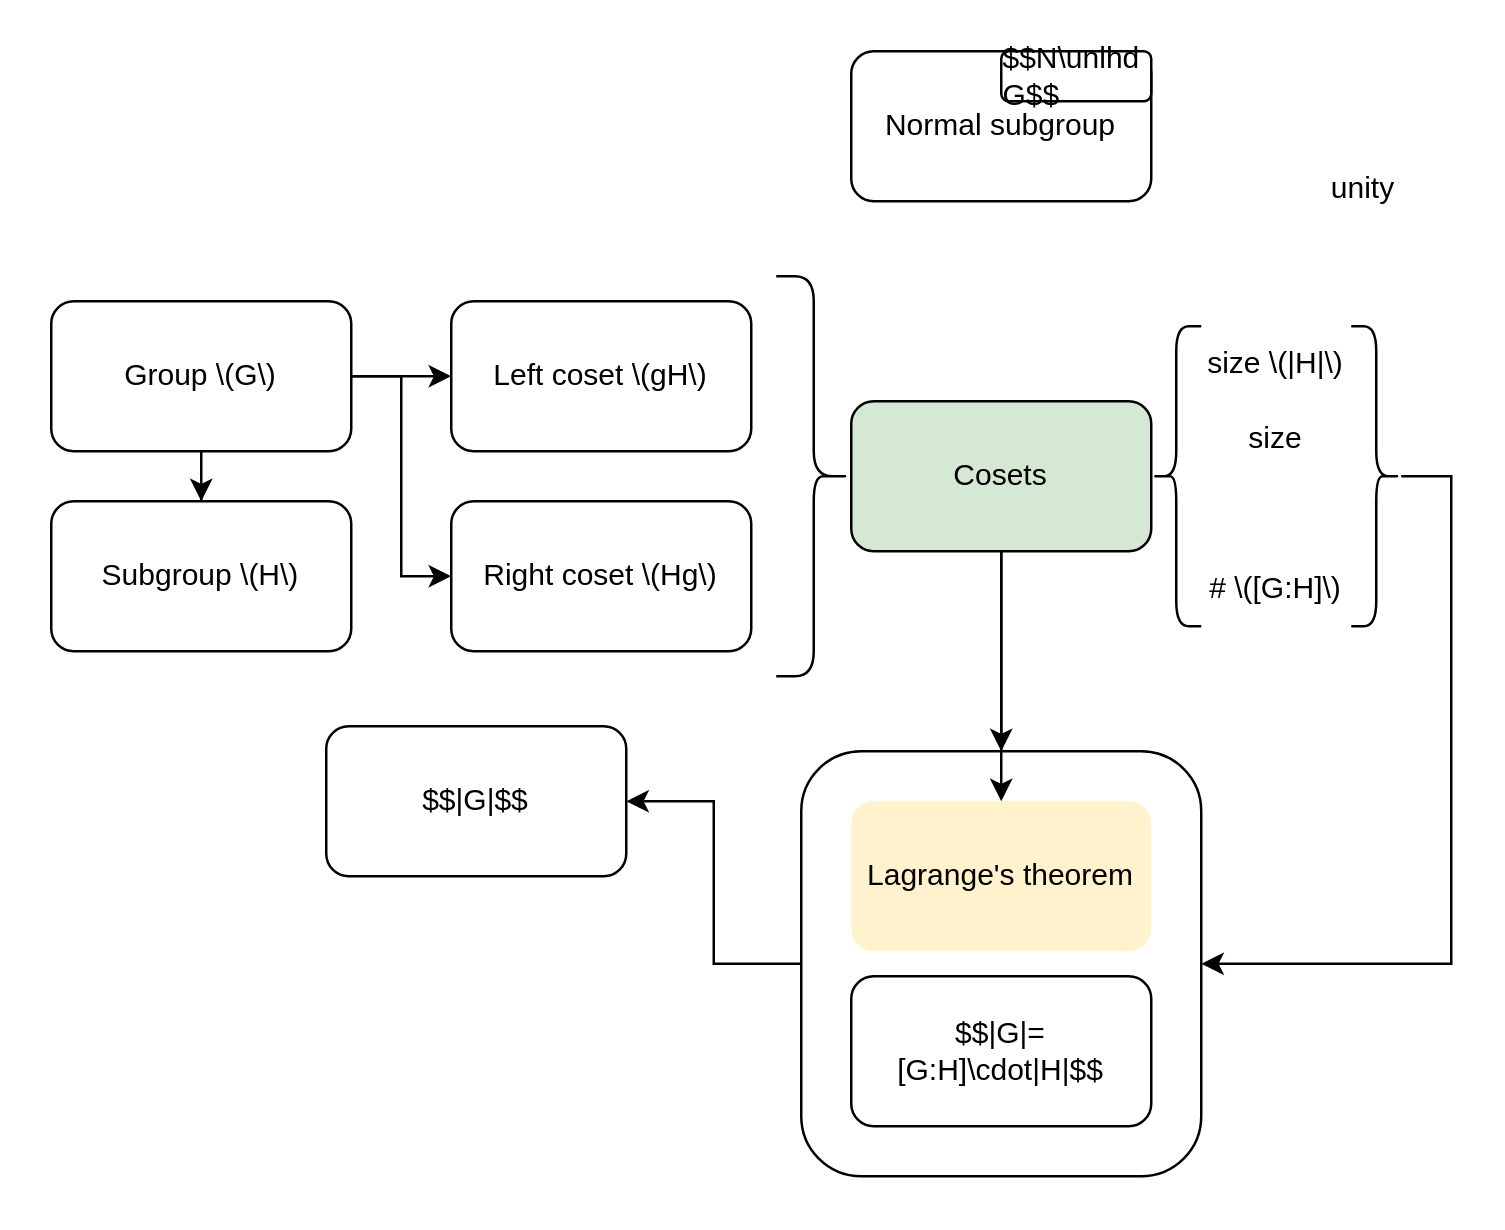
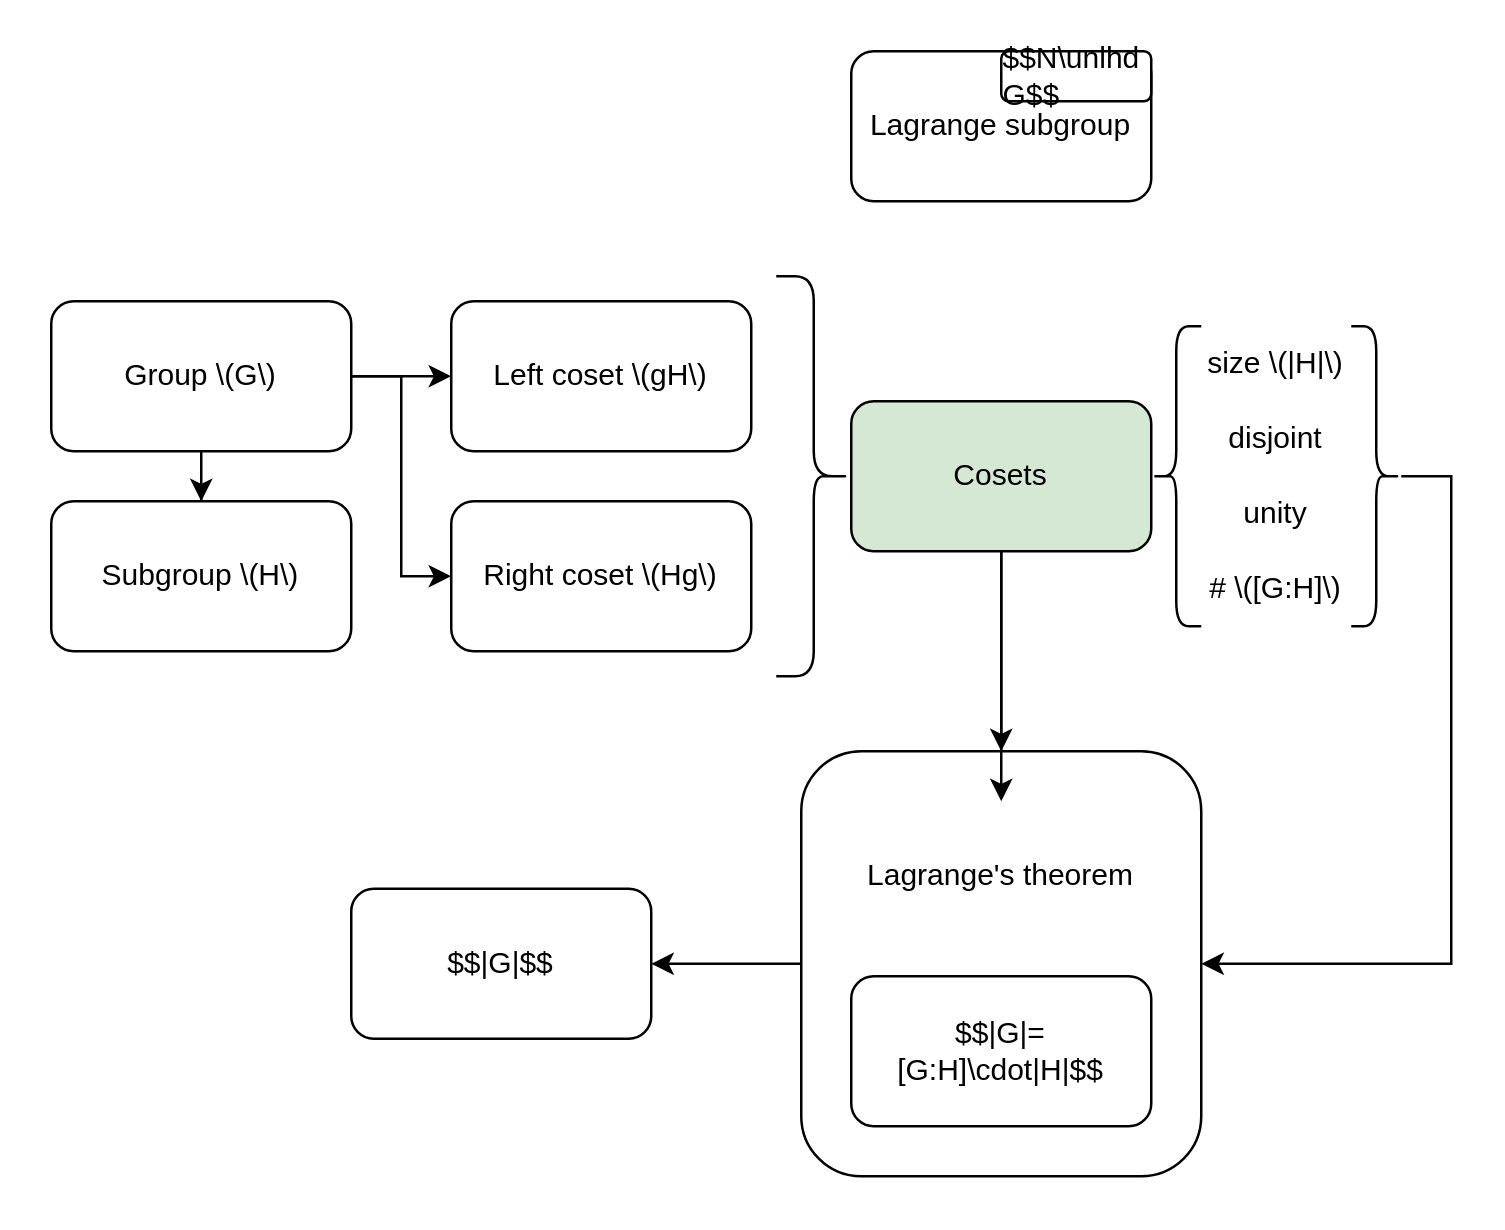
(1001, 126) -> (1001, 126)
(1364, 189) -> (1276, 514)
(1276, 439) -> (1276, 439)
(476, 801) -> (501, 964)
(1001, 876) -> (1001, 876)
